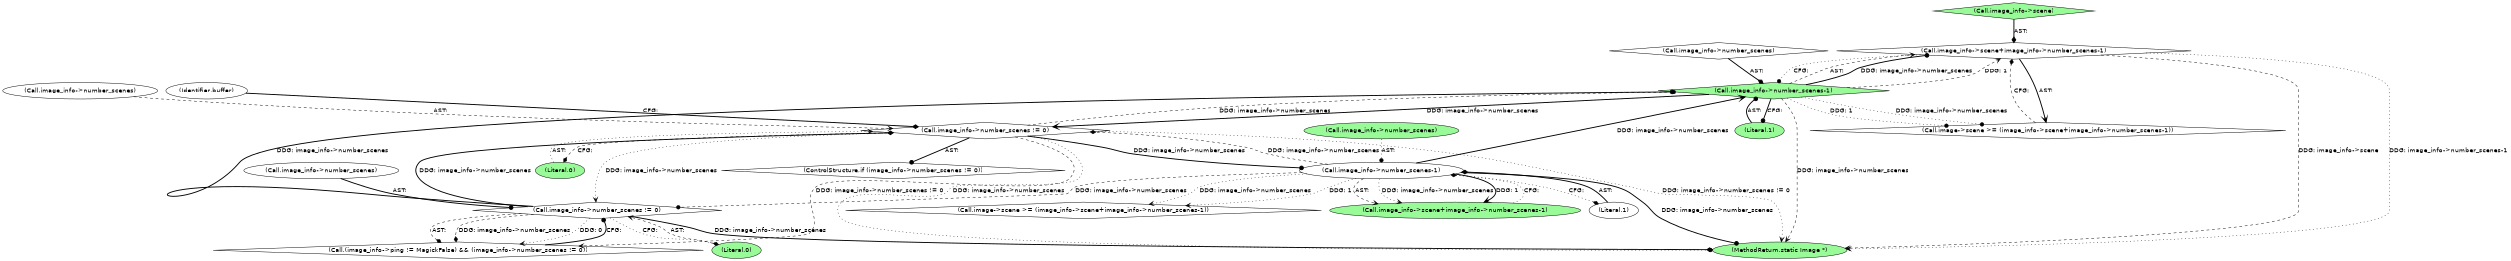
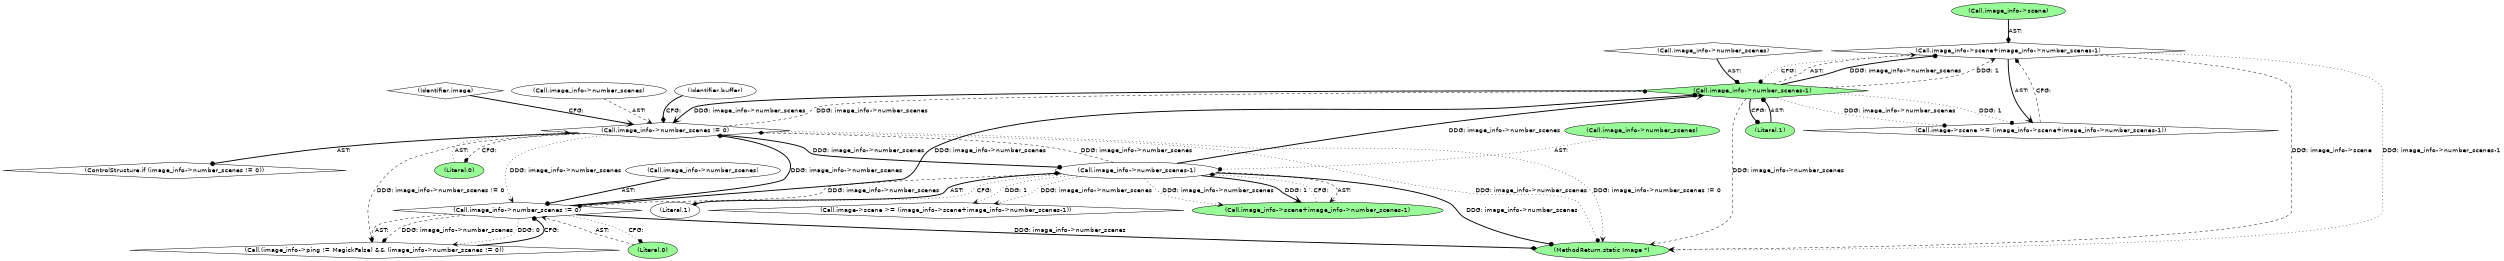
(2014, 11) -> (2008, 11)
none -> (446, 91)
